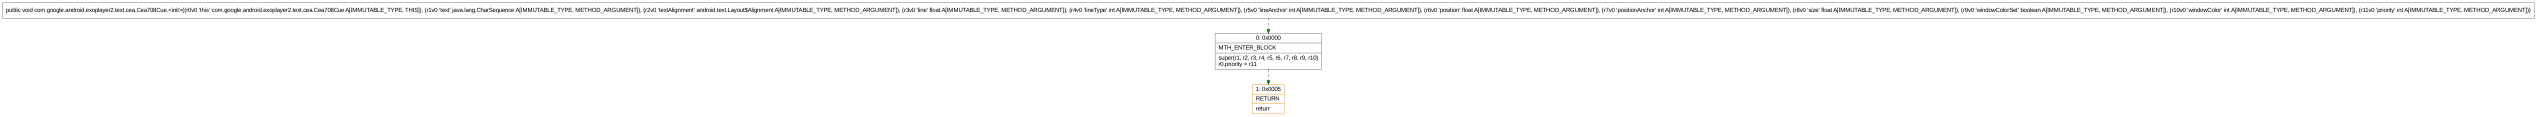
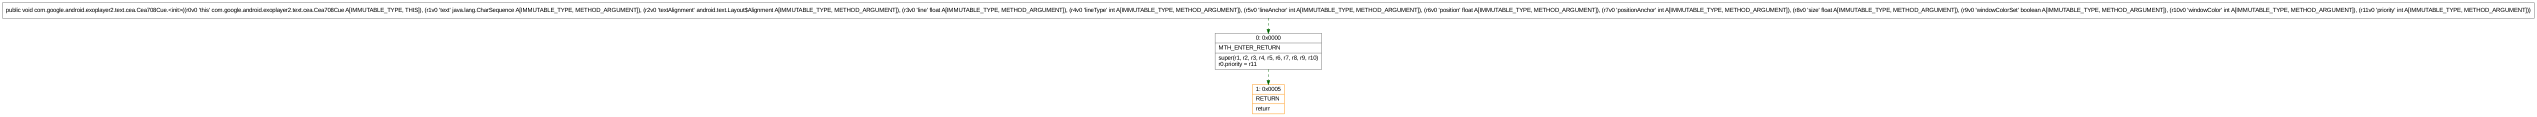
(1247, 48) -> (1250, 48)
